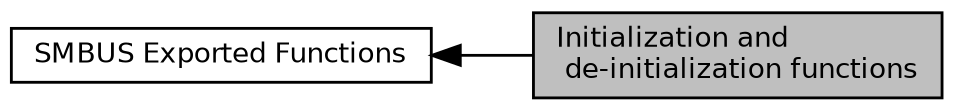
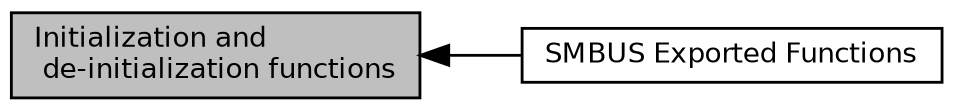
(497, 55) -> (485, 55)
